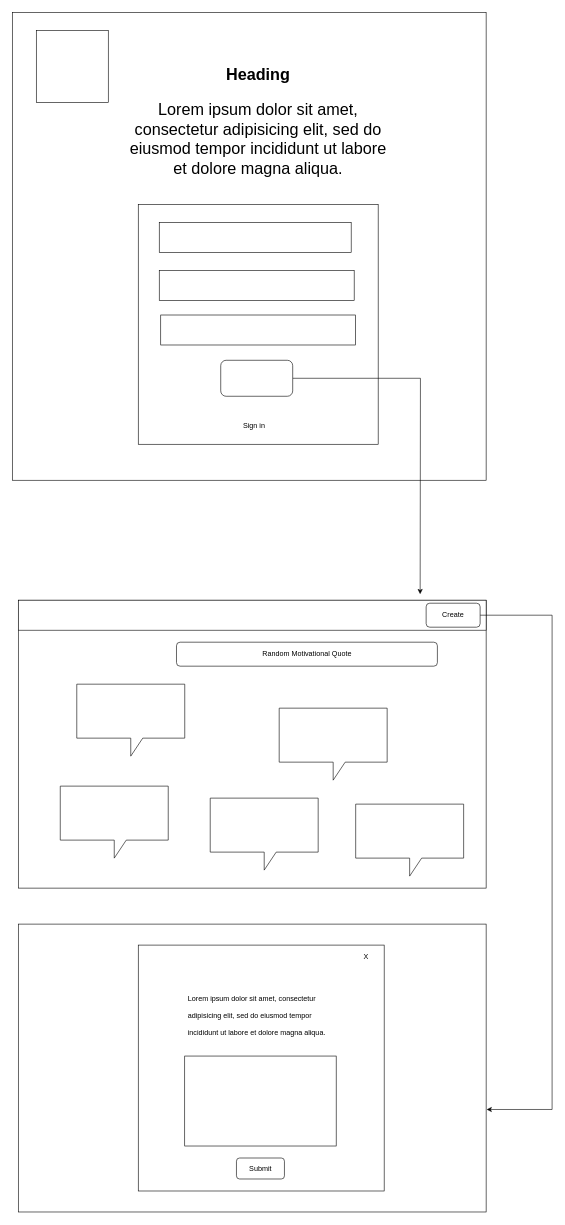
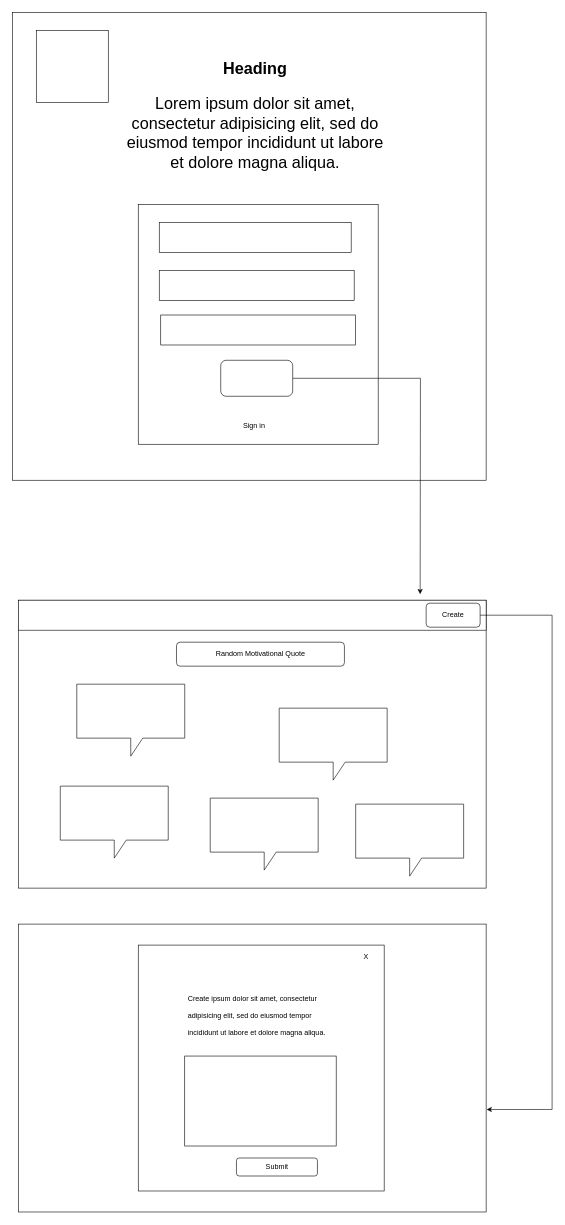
(258, 120) -> (255, 114)
(307, 654) -> (261, 654)
(262, 991) -> (262, 991)
(261, 1169) -> (277, 1167)
